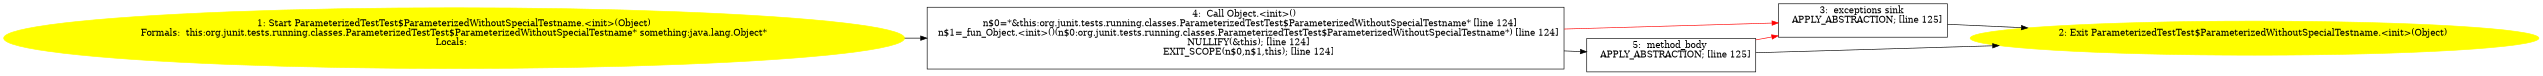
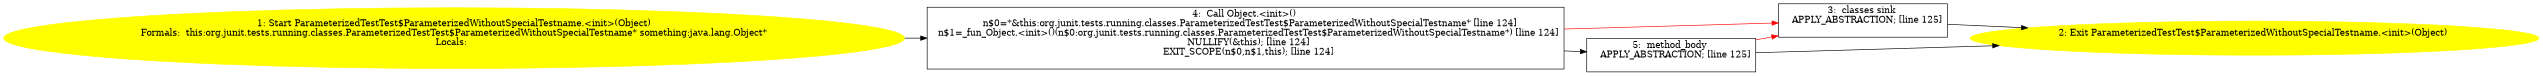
(1863, 20) -> (1863, 20)
